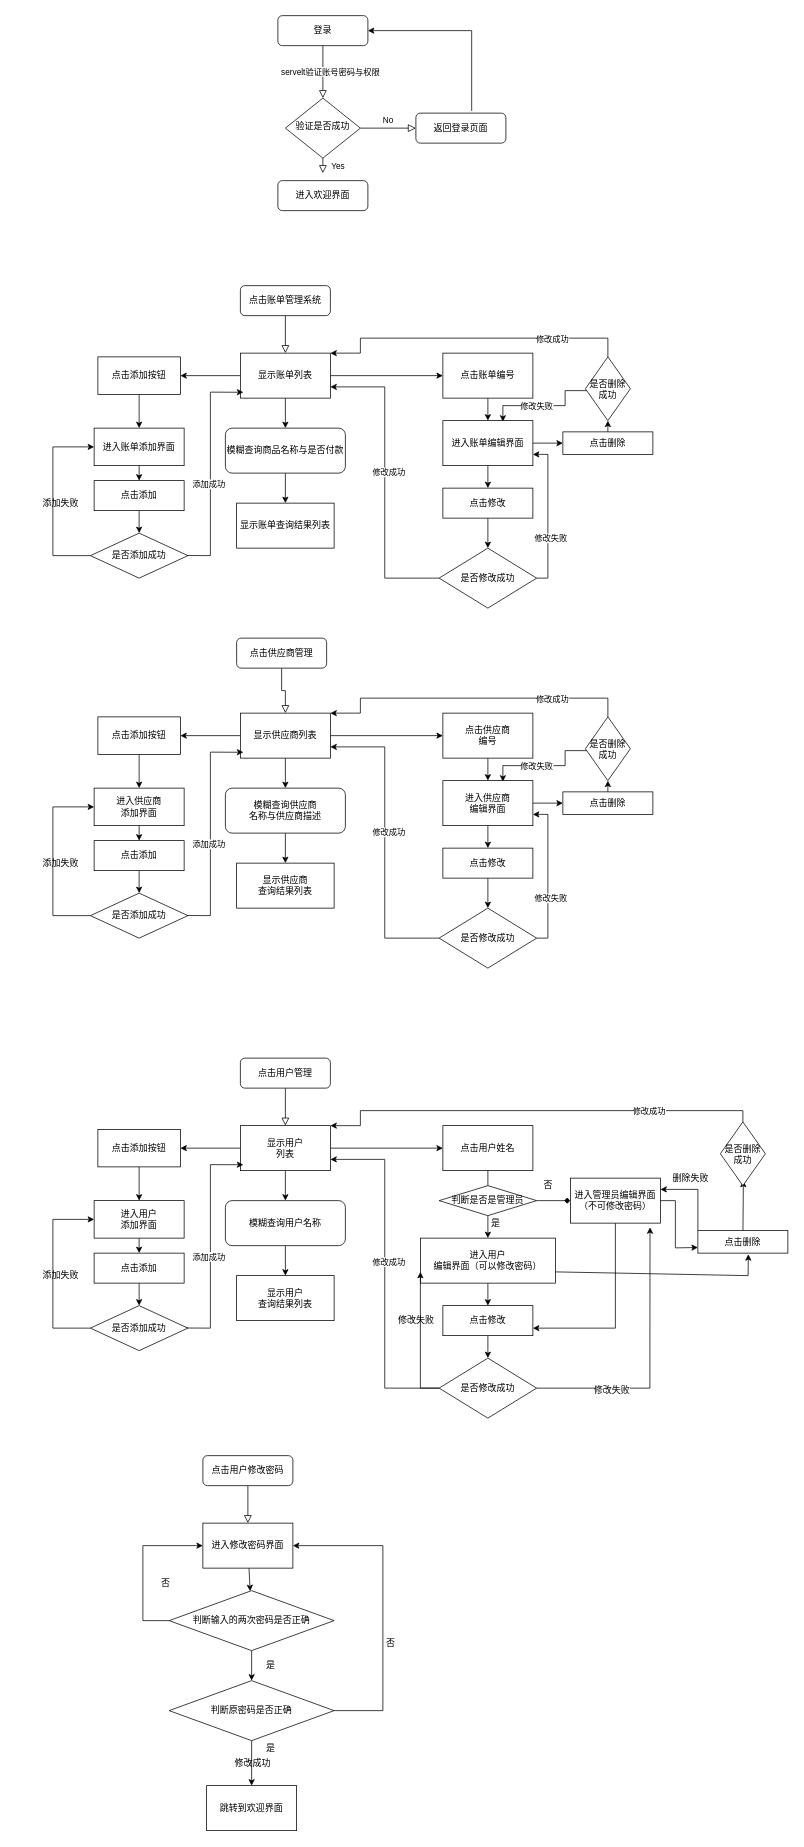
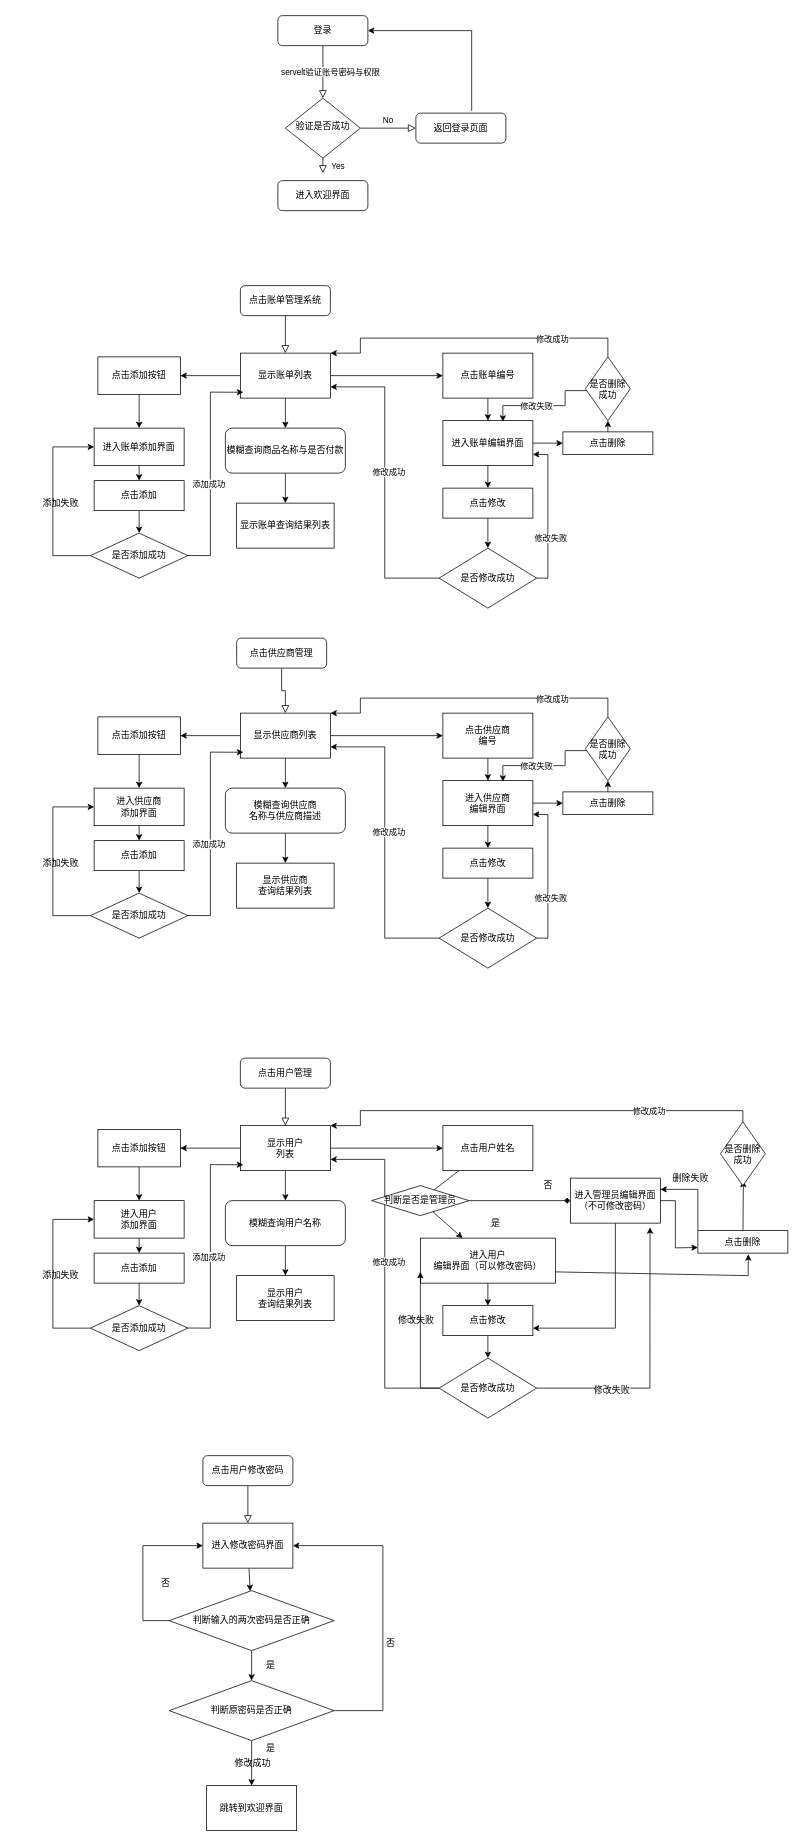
(488, 1200) -> (420, 1200)
